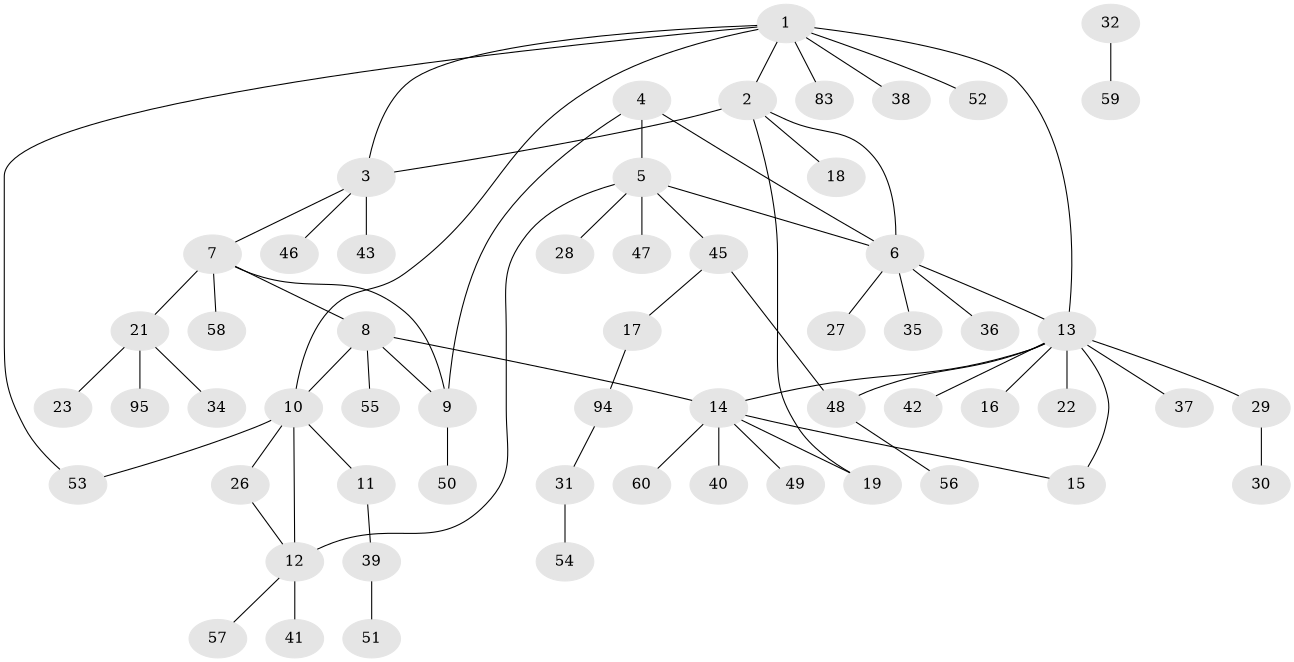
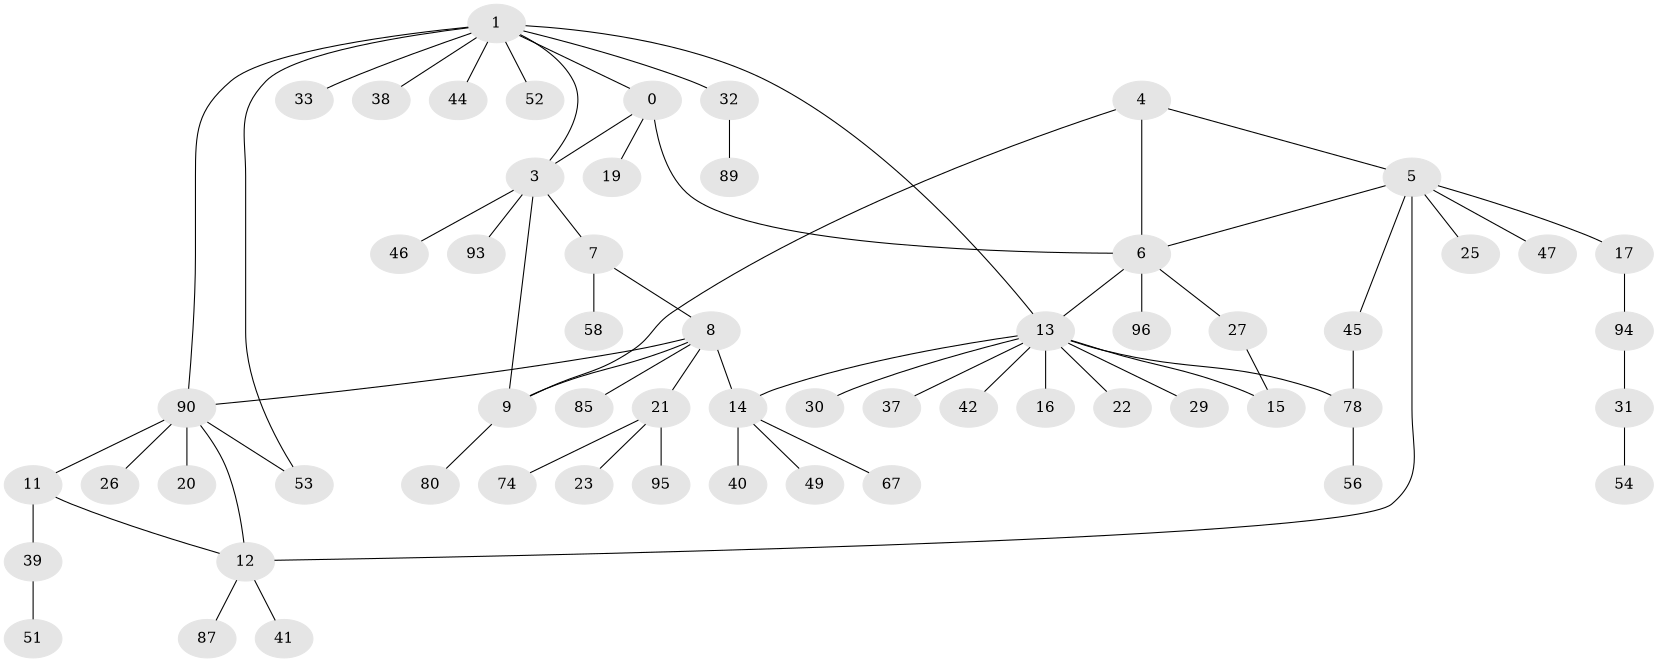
none -> (616, 56)
none -> (458, 100)
(748, 100) -> (653, 100)
(825, 100) -> (304, 100)
(1111, 100) -> (729, 177)
(836, 177) -> none
(366, 254) -> (476, 254)
(565, 254) -> (1471, 254)
(352, 287) -> (521, 293)
(176, 293) -> (686, 370)
(676, 293) -> (1521, 211)
(913, 331) -> none
(990, 331) -> (1142, 331)
(217, 408) -> (507, 485)
(294, 408) -> (187, 408)
(371, 408) -> (584, 408)
(836, 408) -> (1353, 408)
(796, 446) -> none
(1261, 447) -> (927, 364)
(913, 451) -> (1256, 367)
none -> (187, 485)
(448, 485) -> (430, 485)
(642, 485) -> (892, 485)
(268, 523) -> (137, 528)
(218, 639) -> (207, 639)
